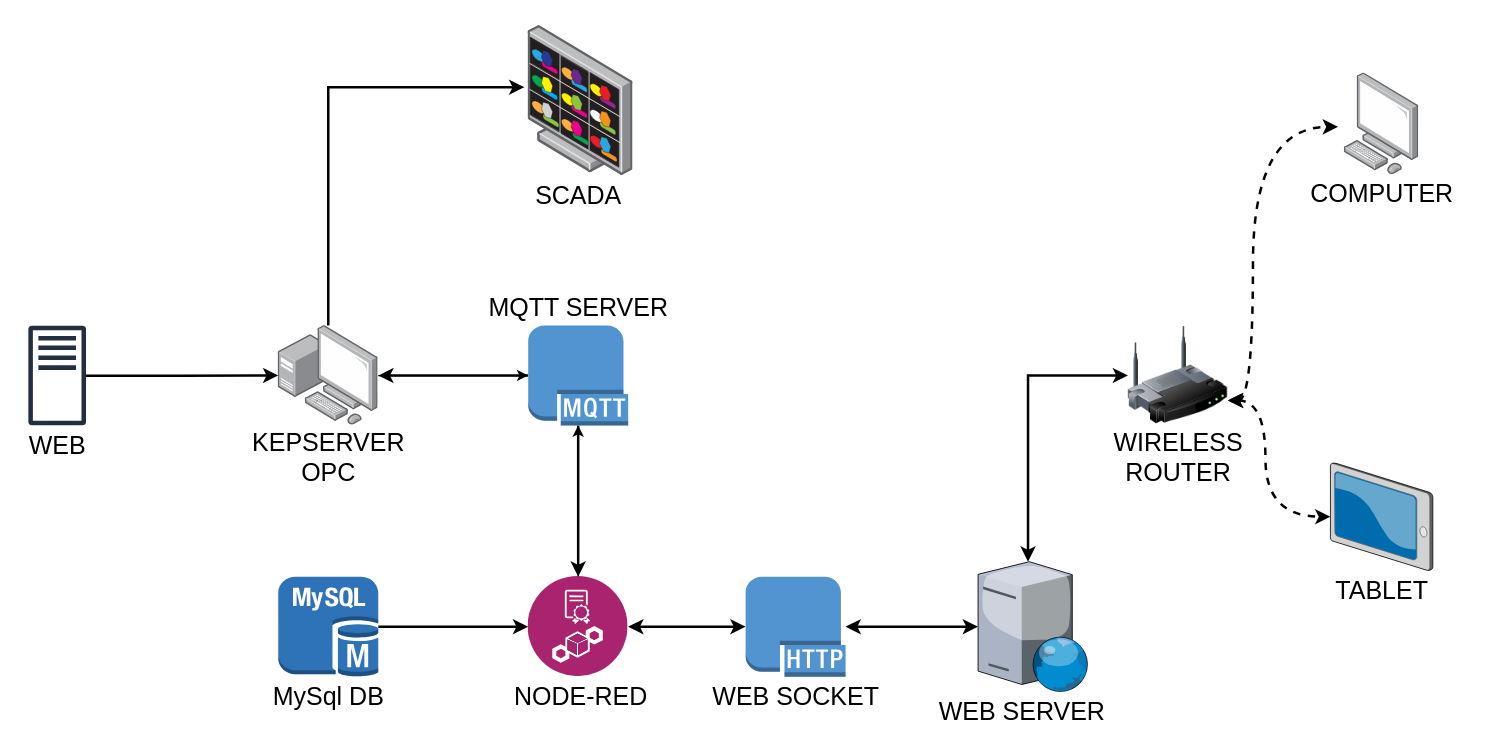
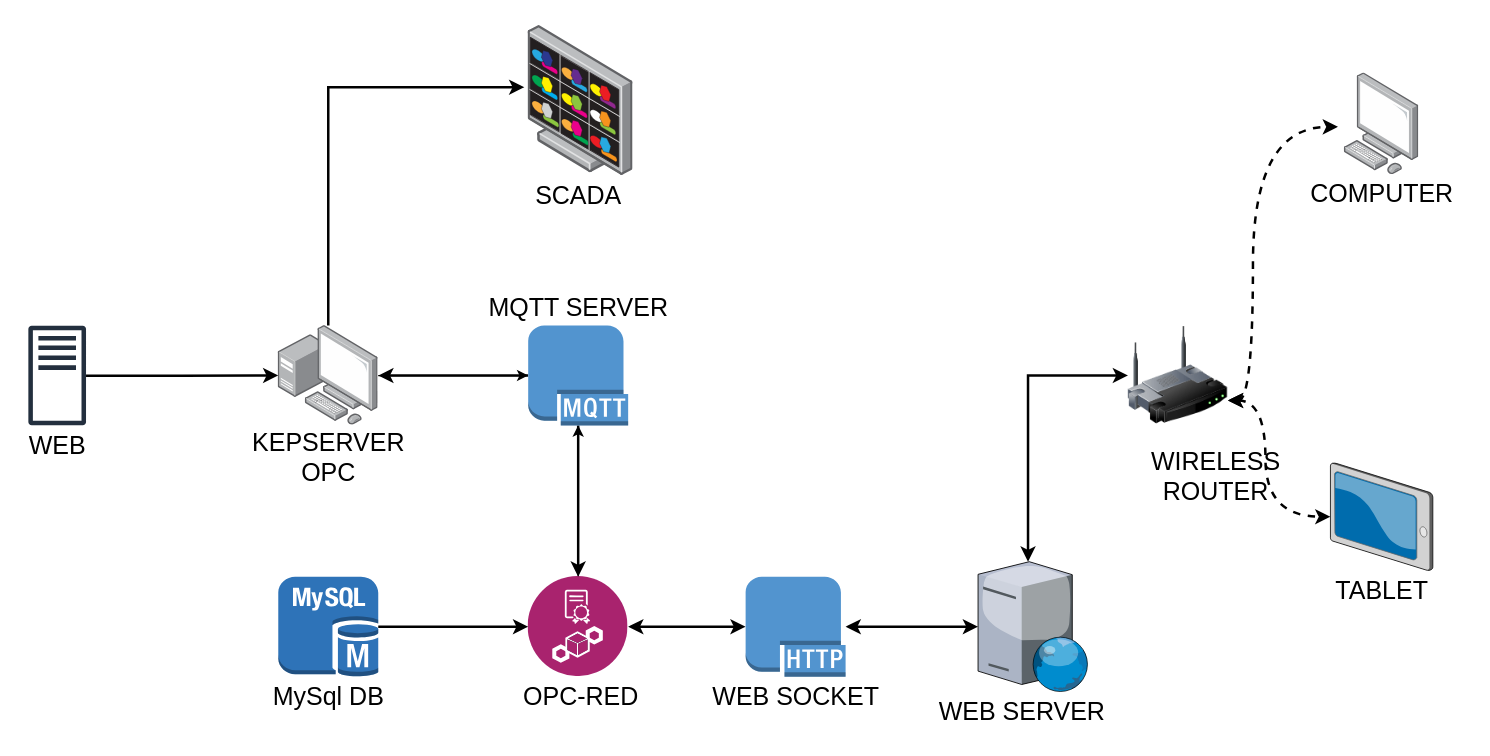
(1178, 457) -> (1216, 476)
(581, 696) -> (581, 696)
